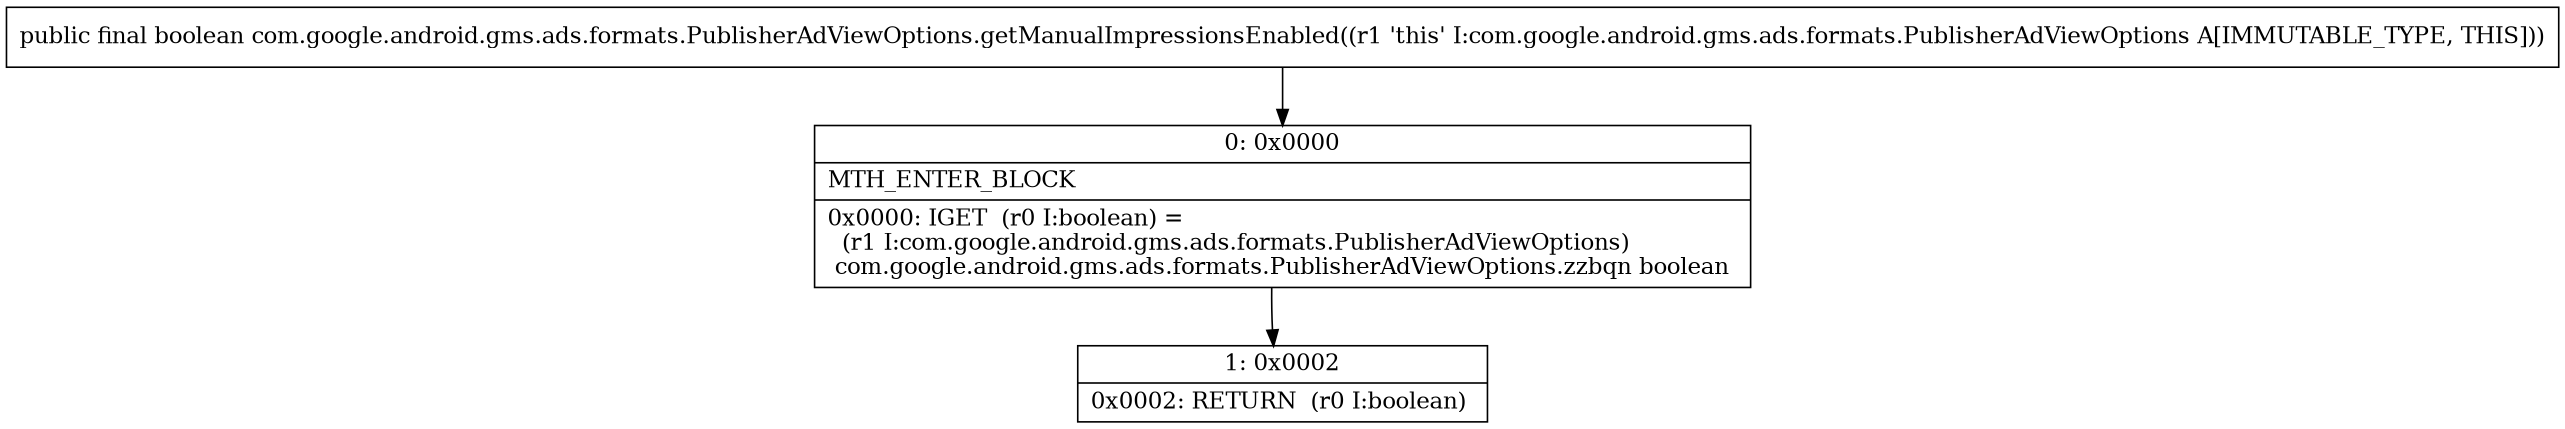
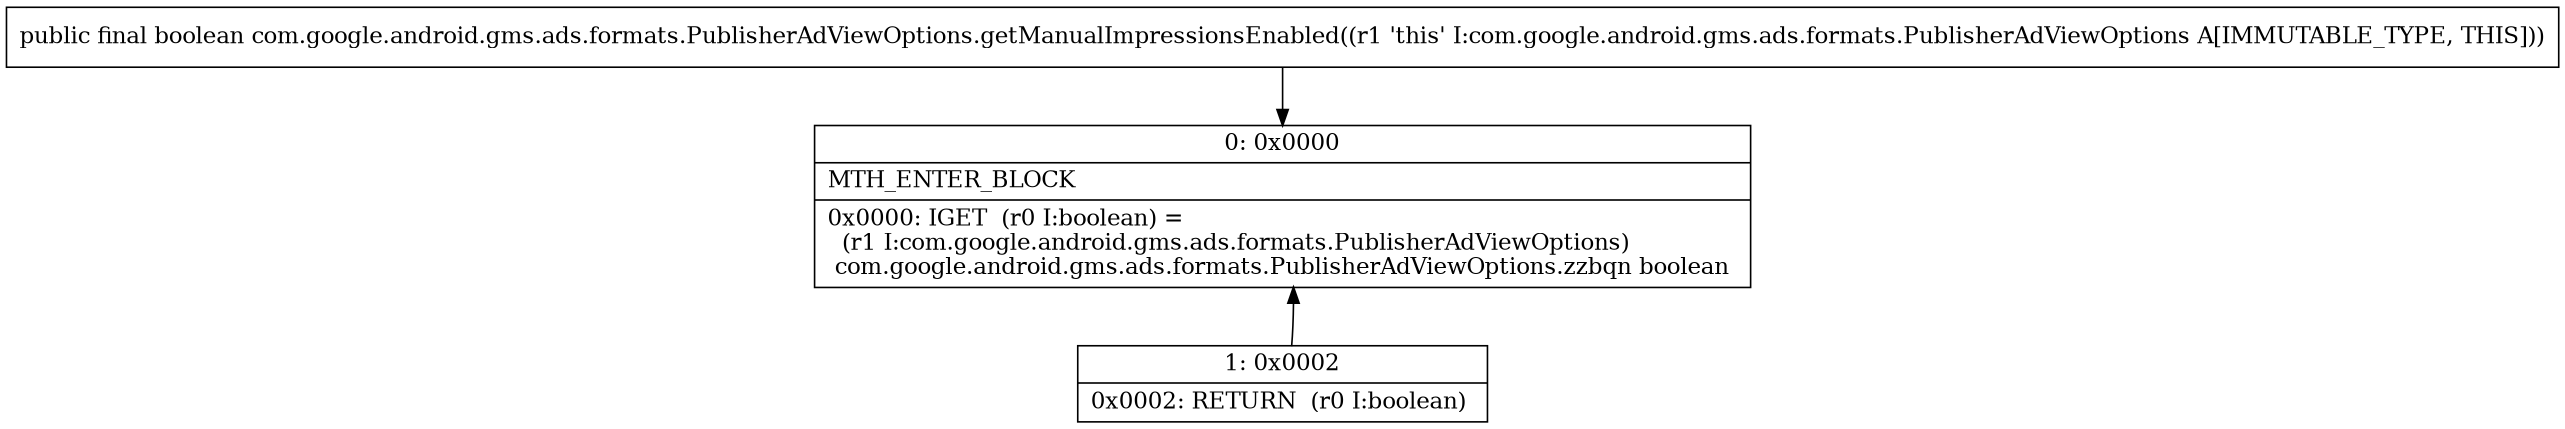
(1272, 308) -> (1293, 325)
